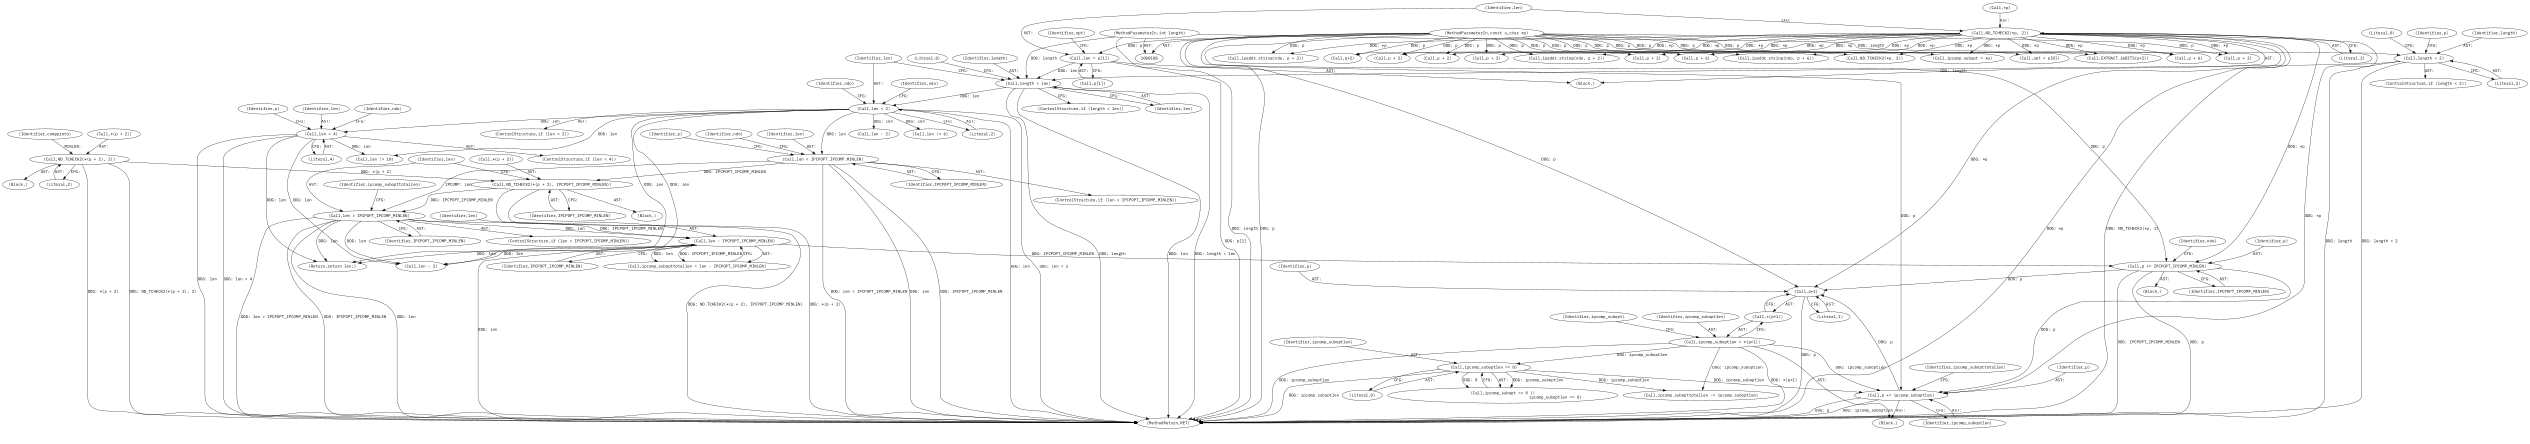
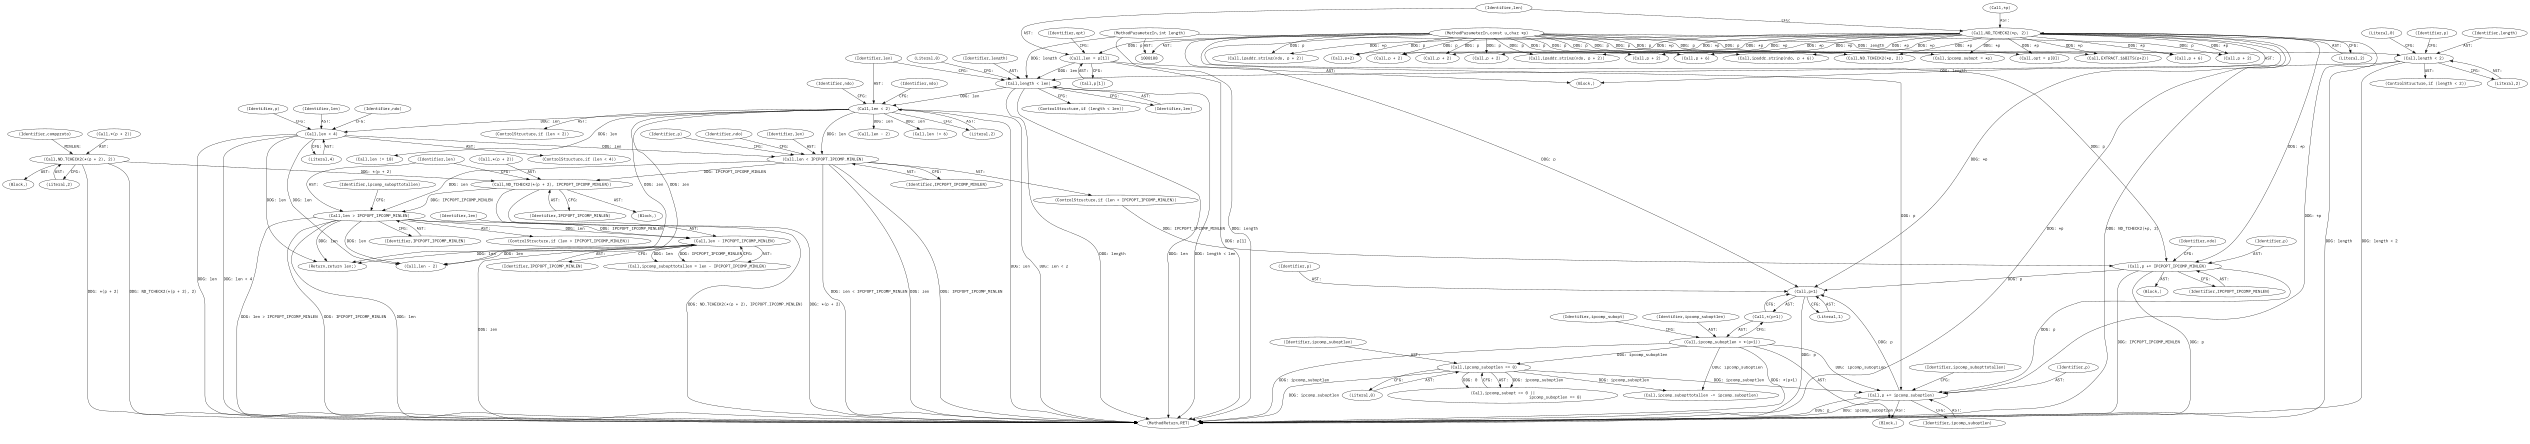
(1264, 99) -> none
(347, 146) -> (559, 146)
(458, 185) -> (458, 185)
(1445, 262) -> (1611, 261)
